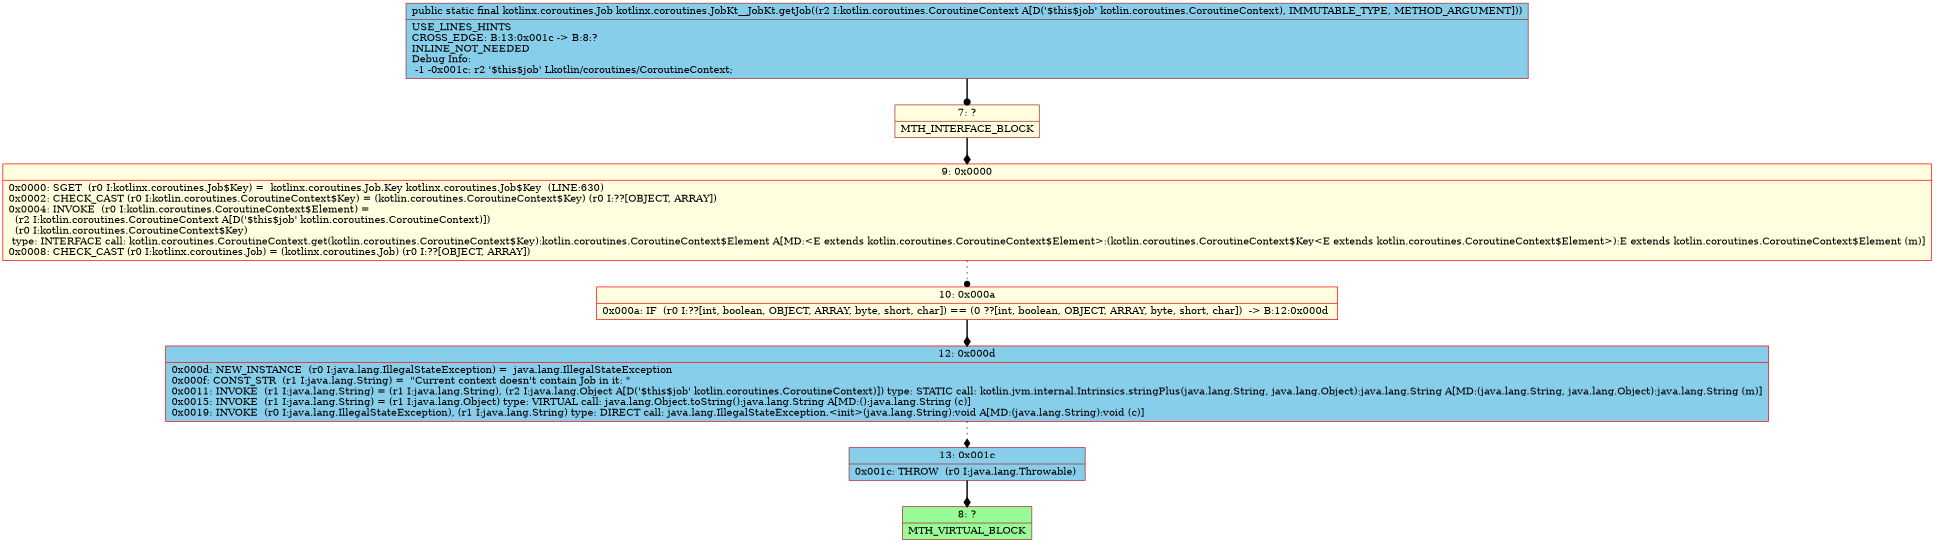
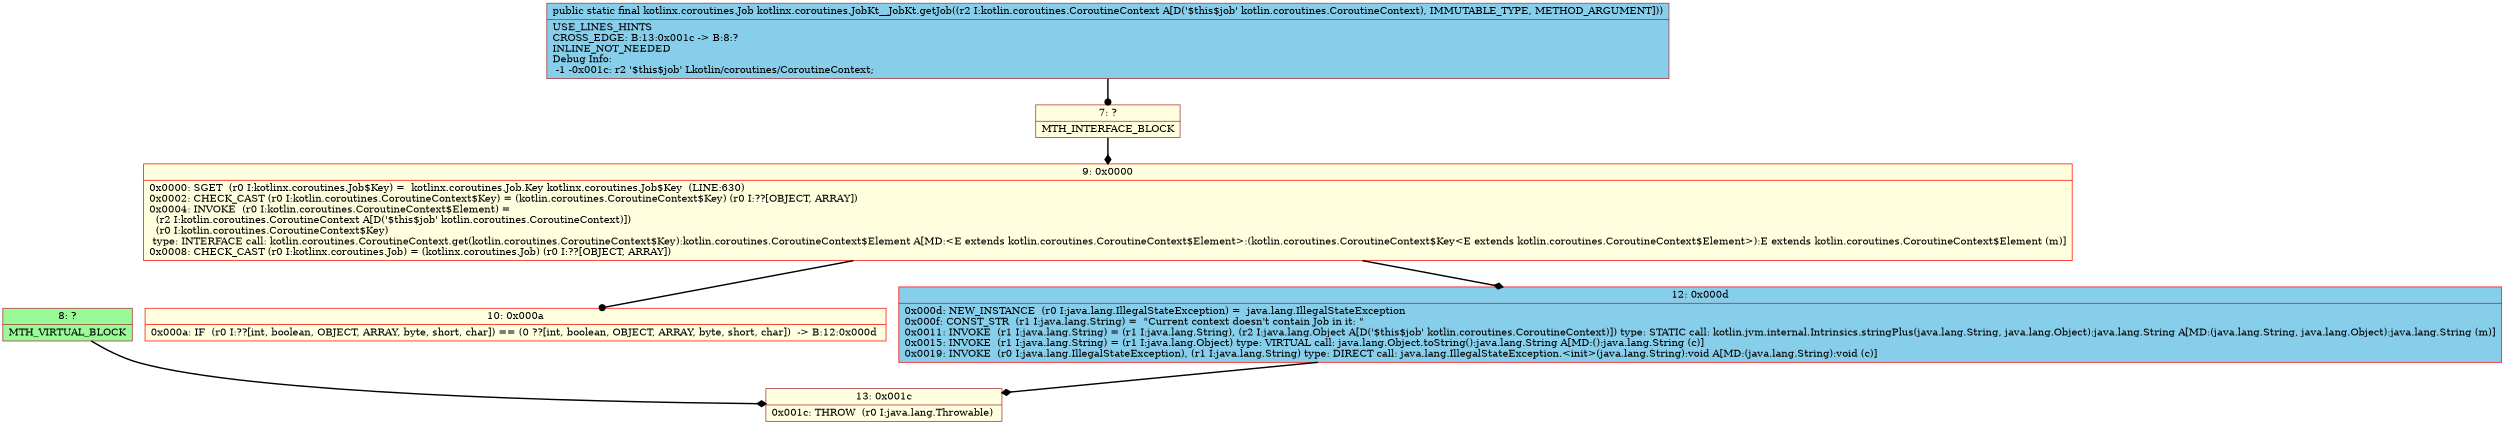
(967, 271) -> (729, 284)
(967, 329) -> (1428, 273)
(967, 430) -> (1164, 377)
(967, 464) -> (884, 405)
(967, 489) -> (421, 394)
